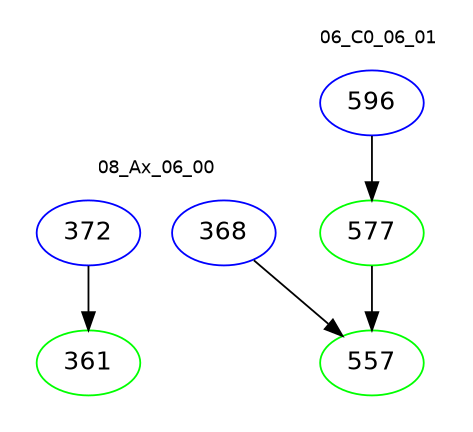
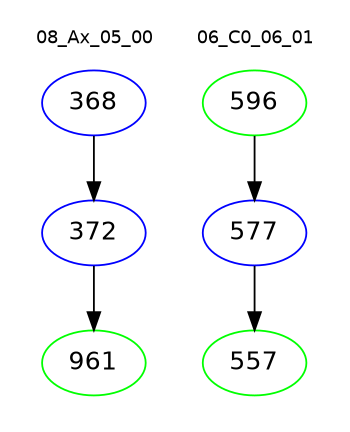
(372, 103) -> (255, 103)
(156, 169) -> (95, 39)
(372, 233) -> (255, 233)
(278, 281) -> (94, 159)
(88, 363) -> (94, 363)
